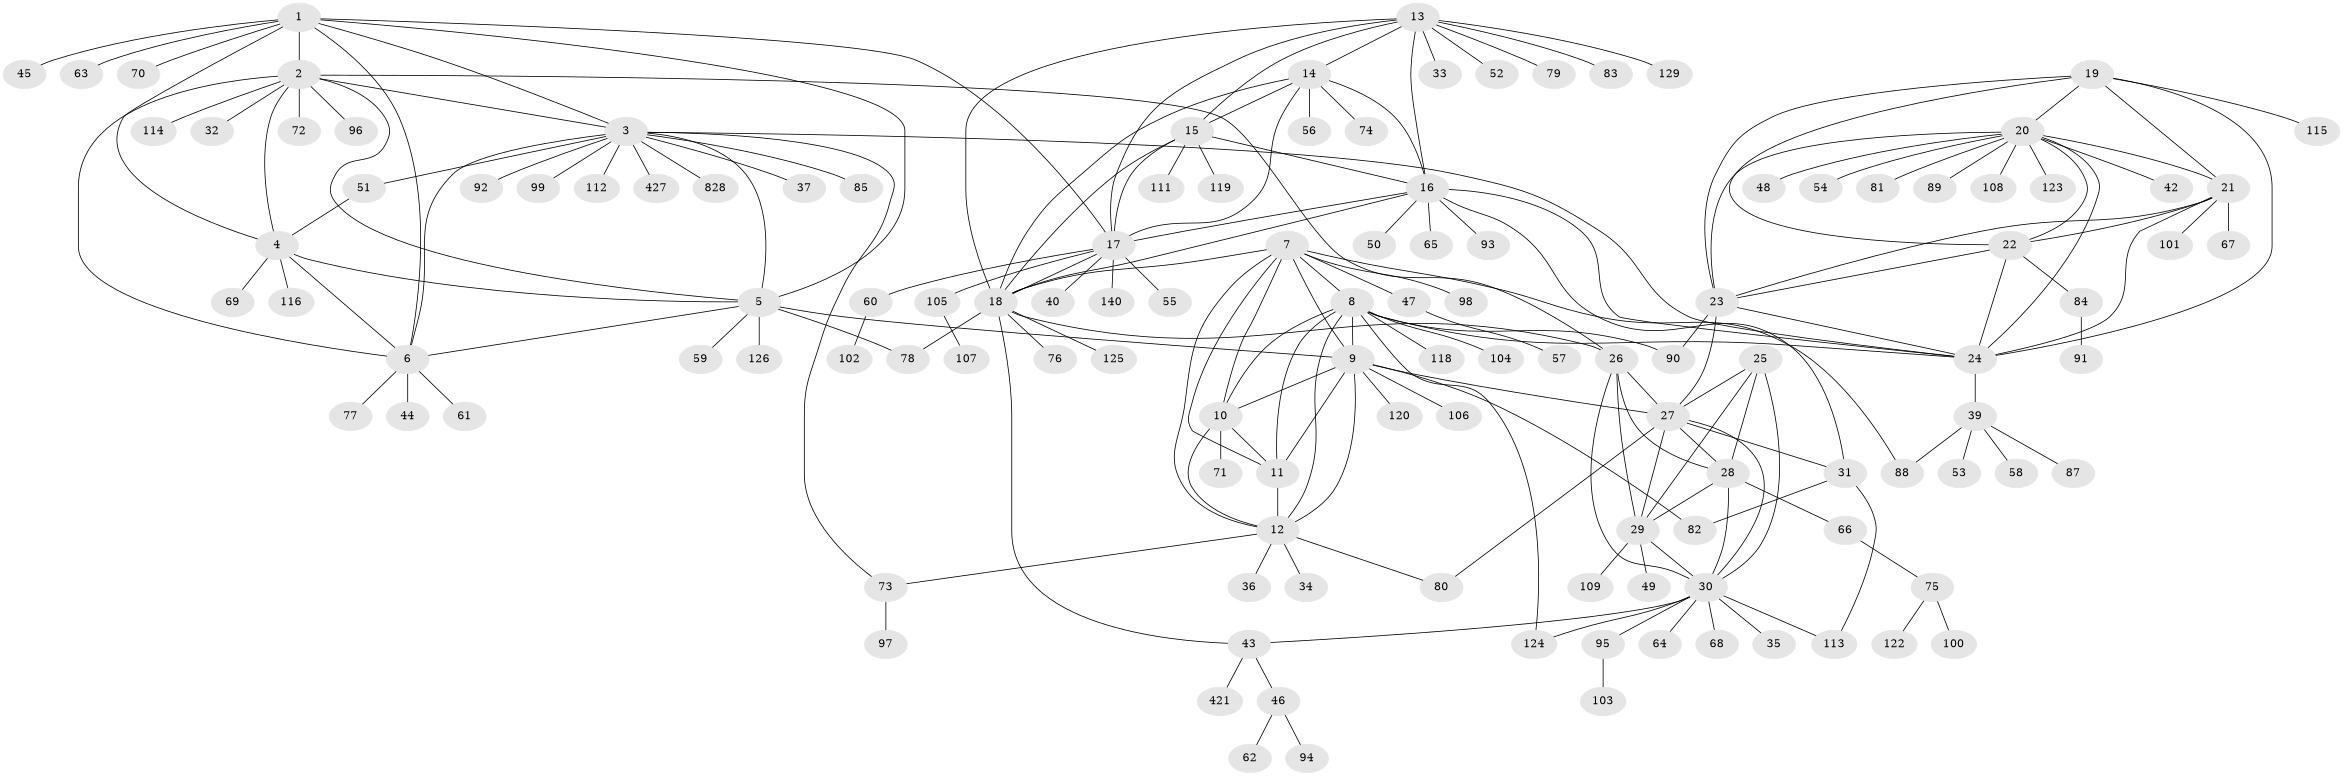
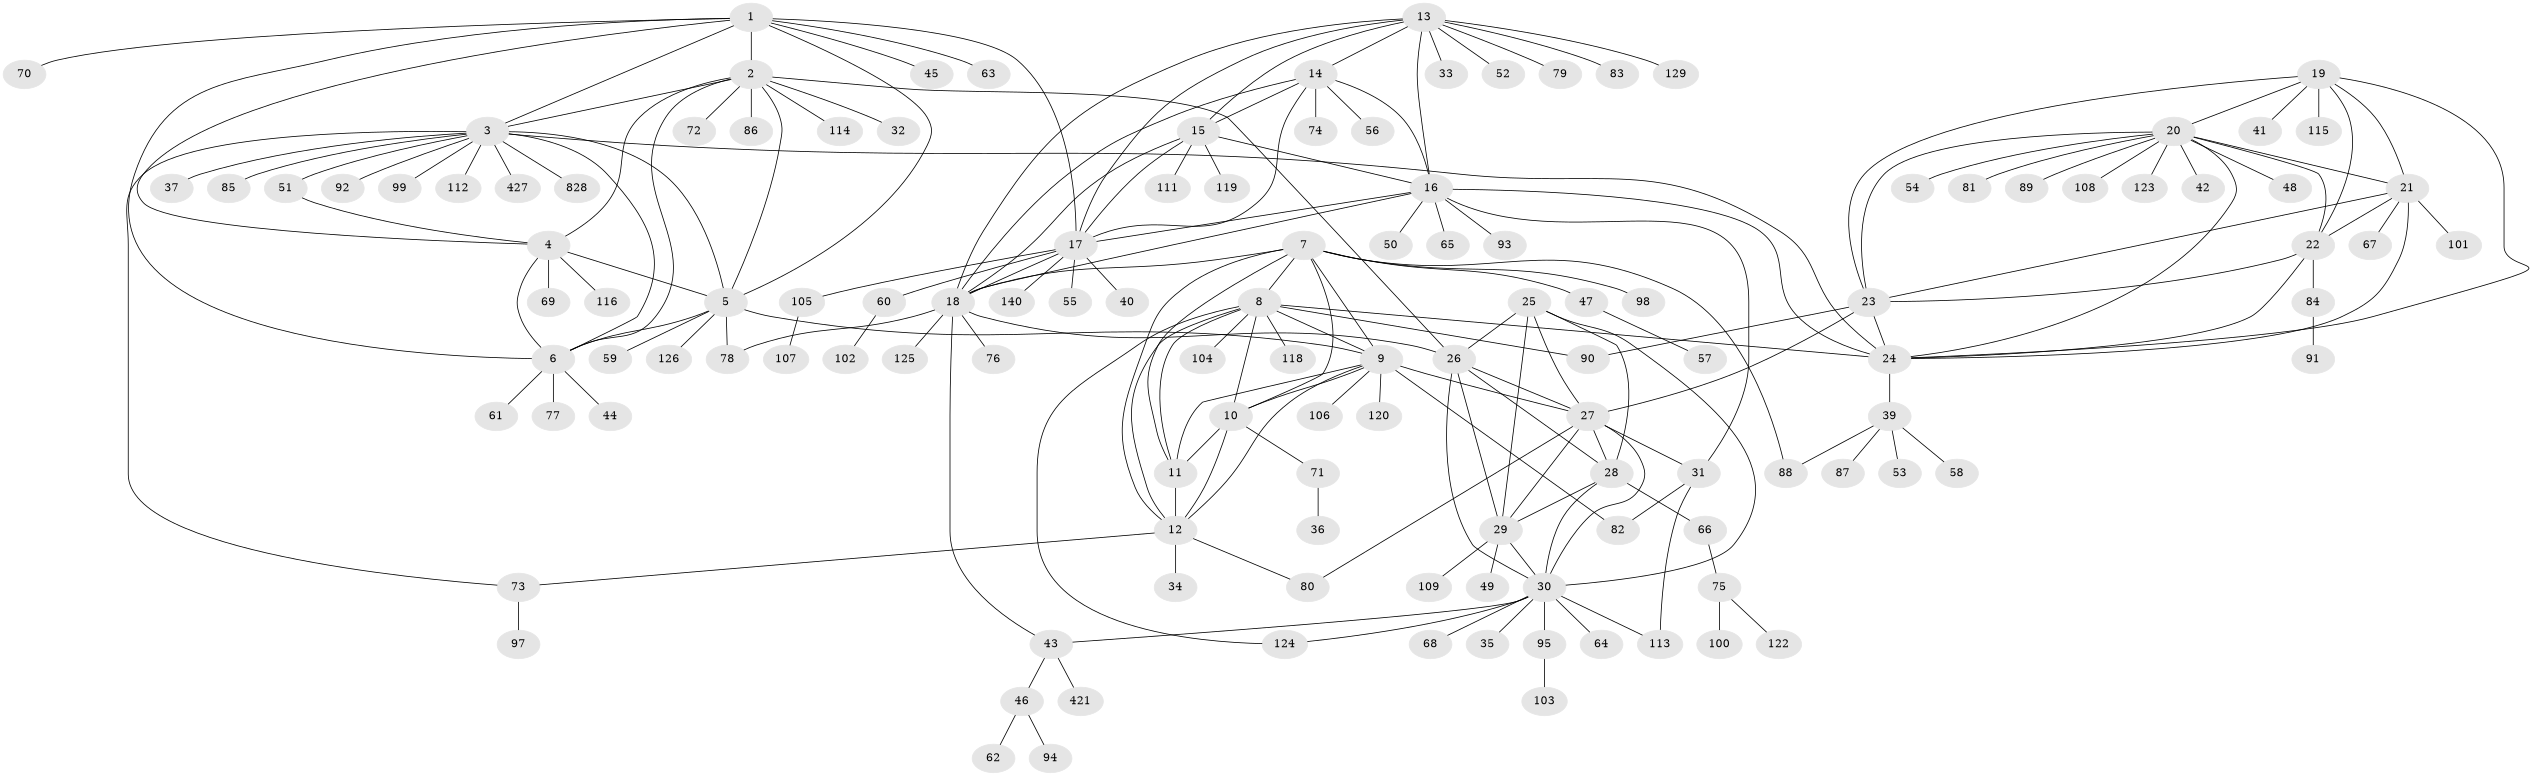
(356, 131) -> (751, 131)
none -> (2260, 131)
none -> (1492, 331)
(1263, 559) -> (1318, 502)
